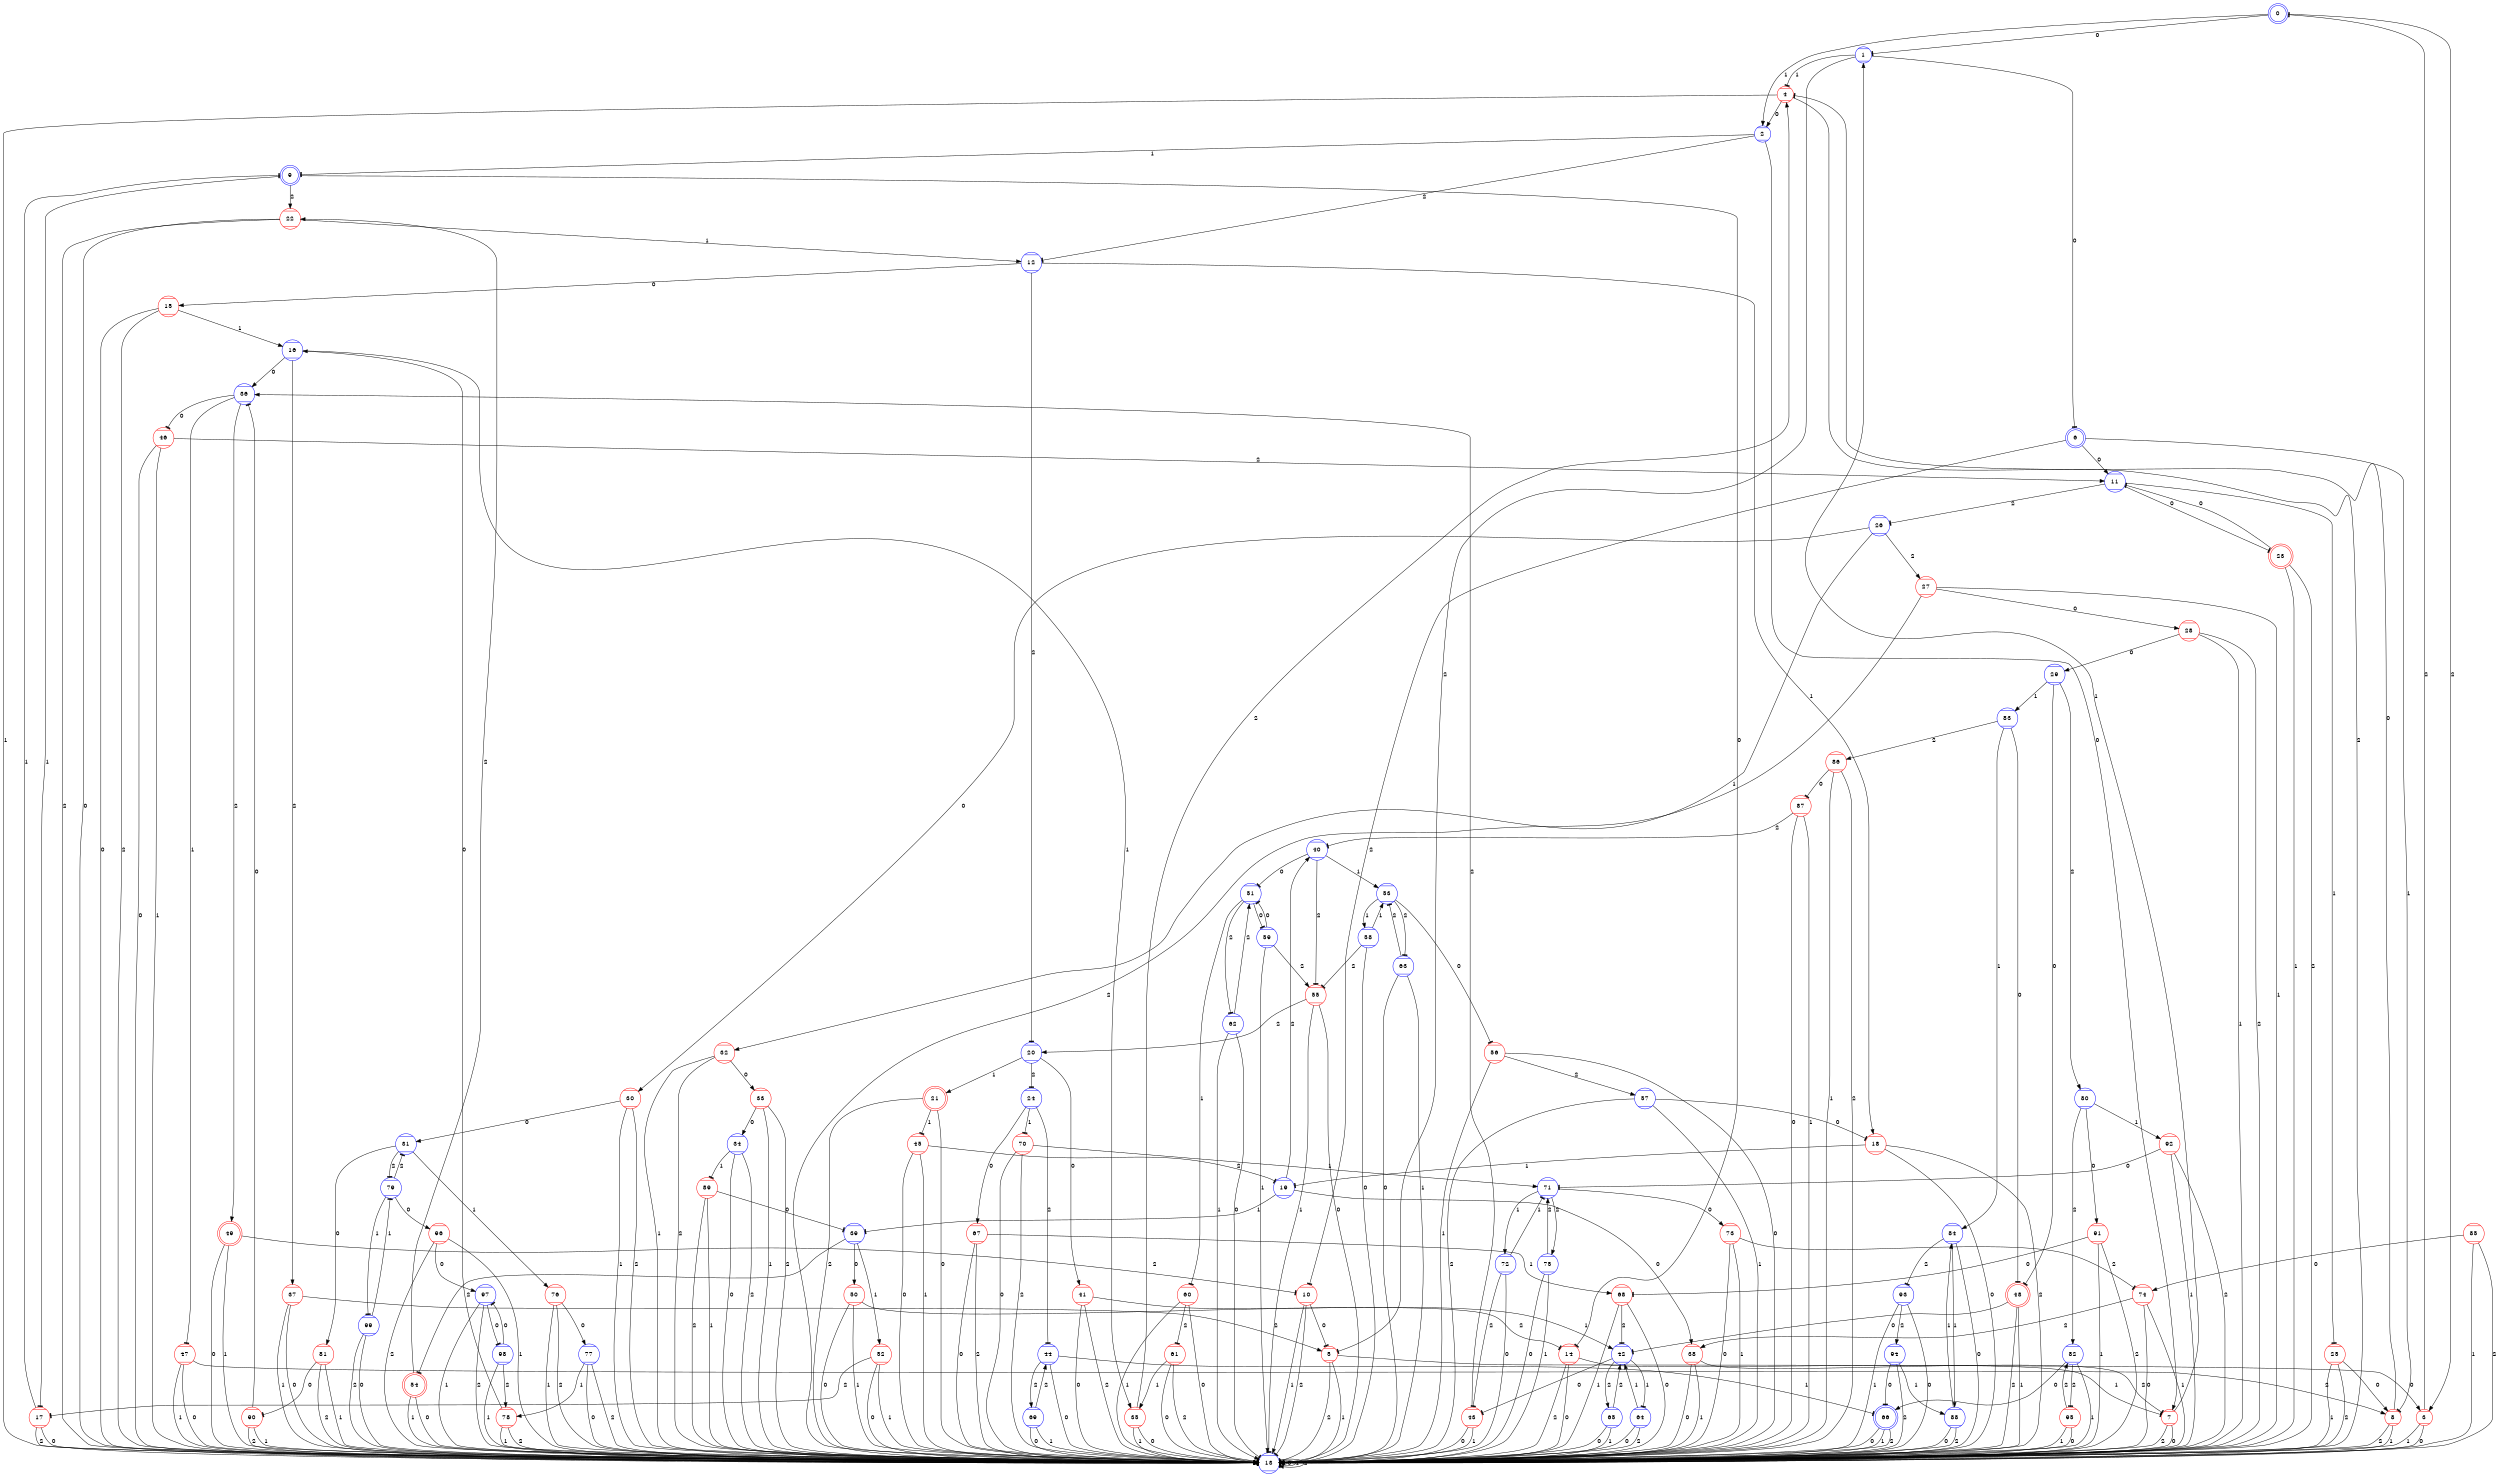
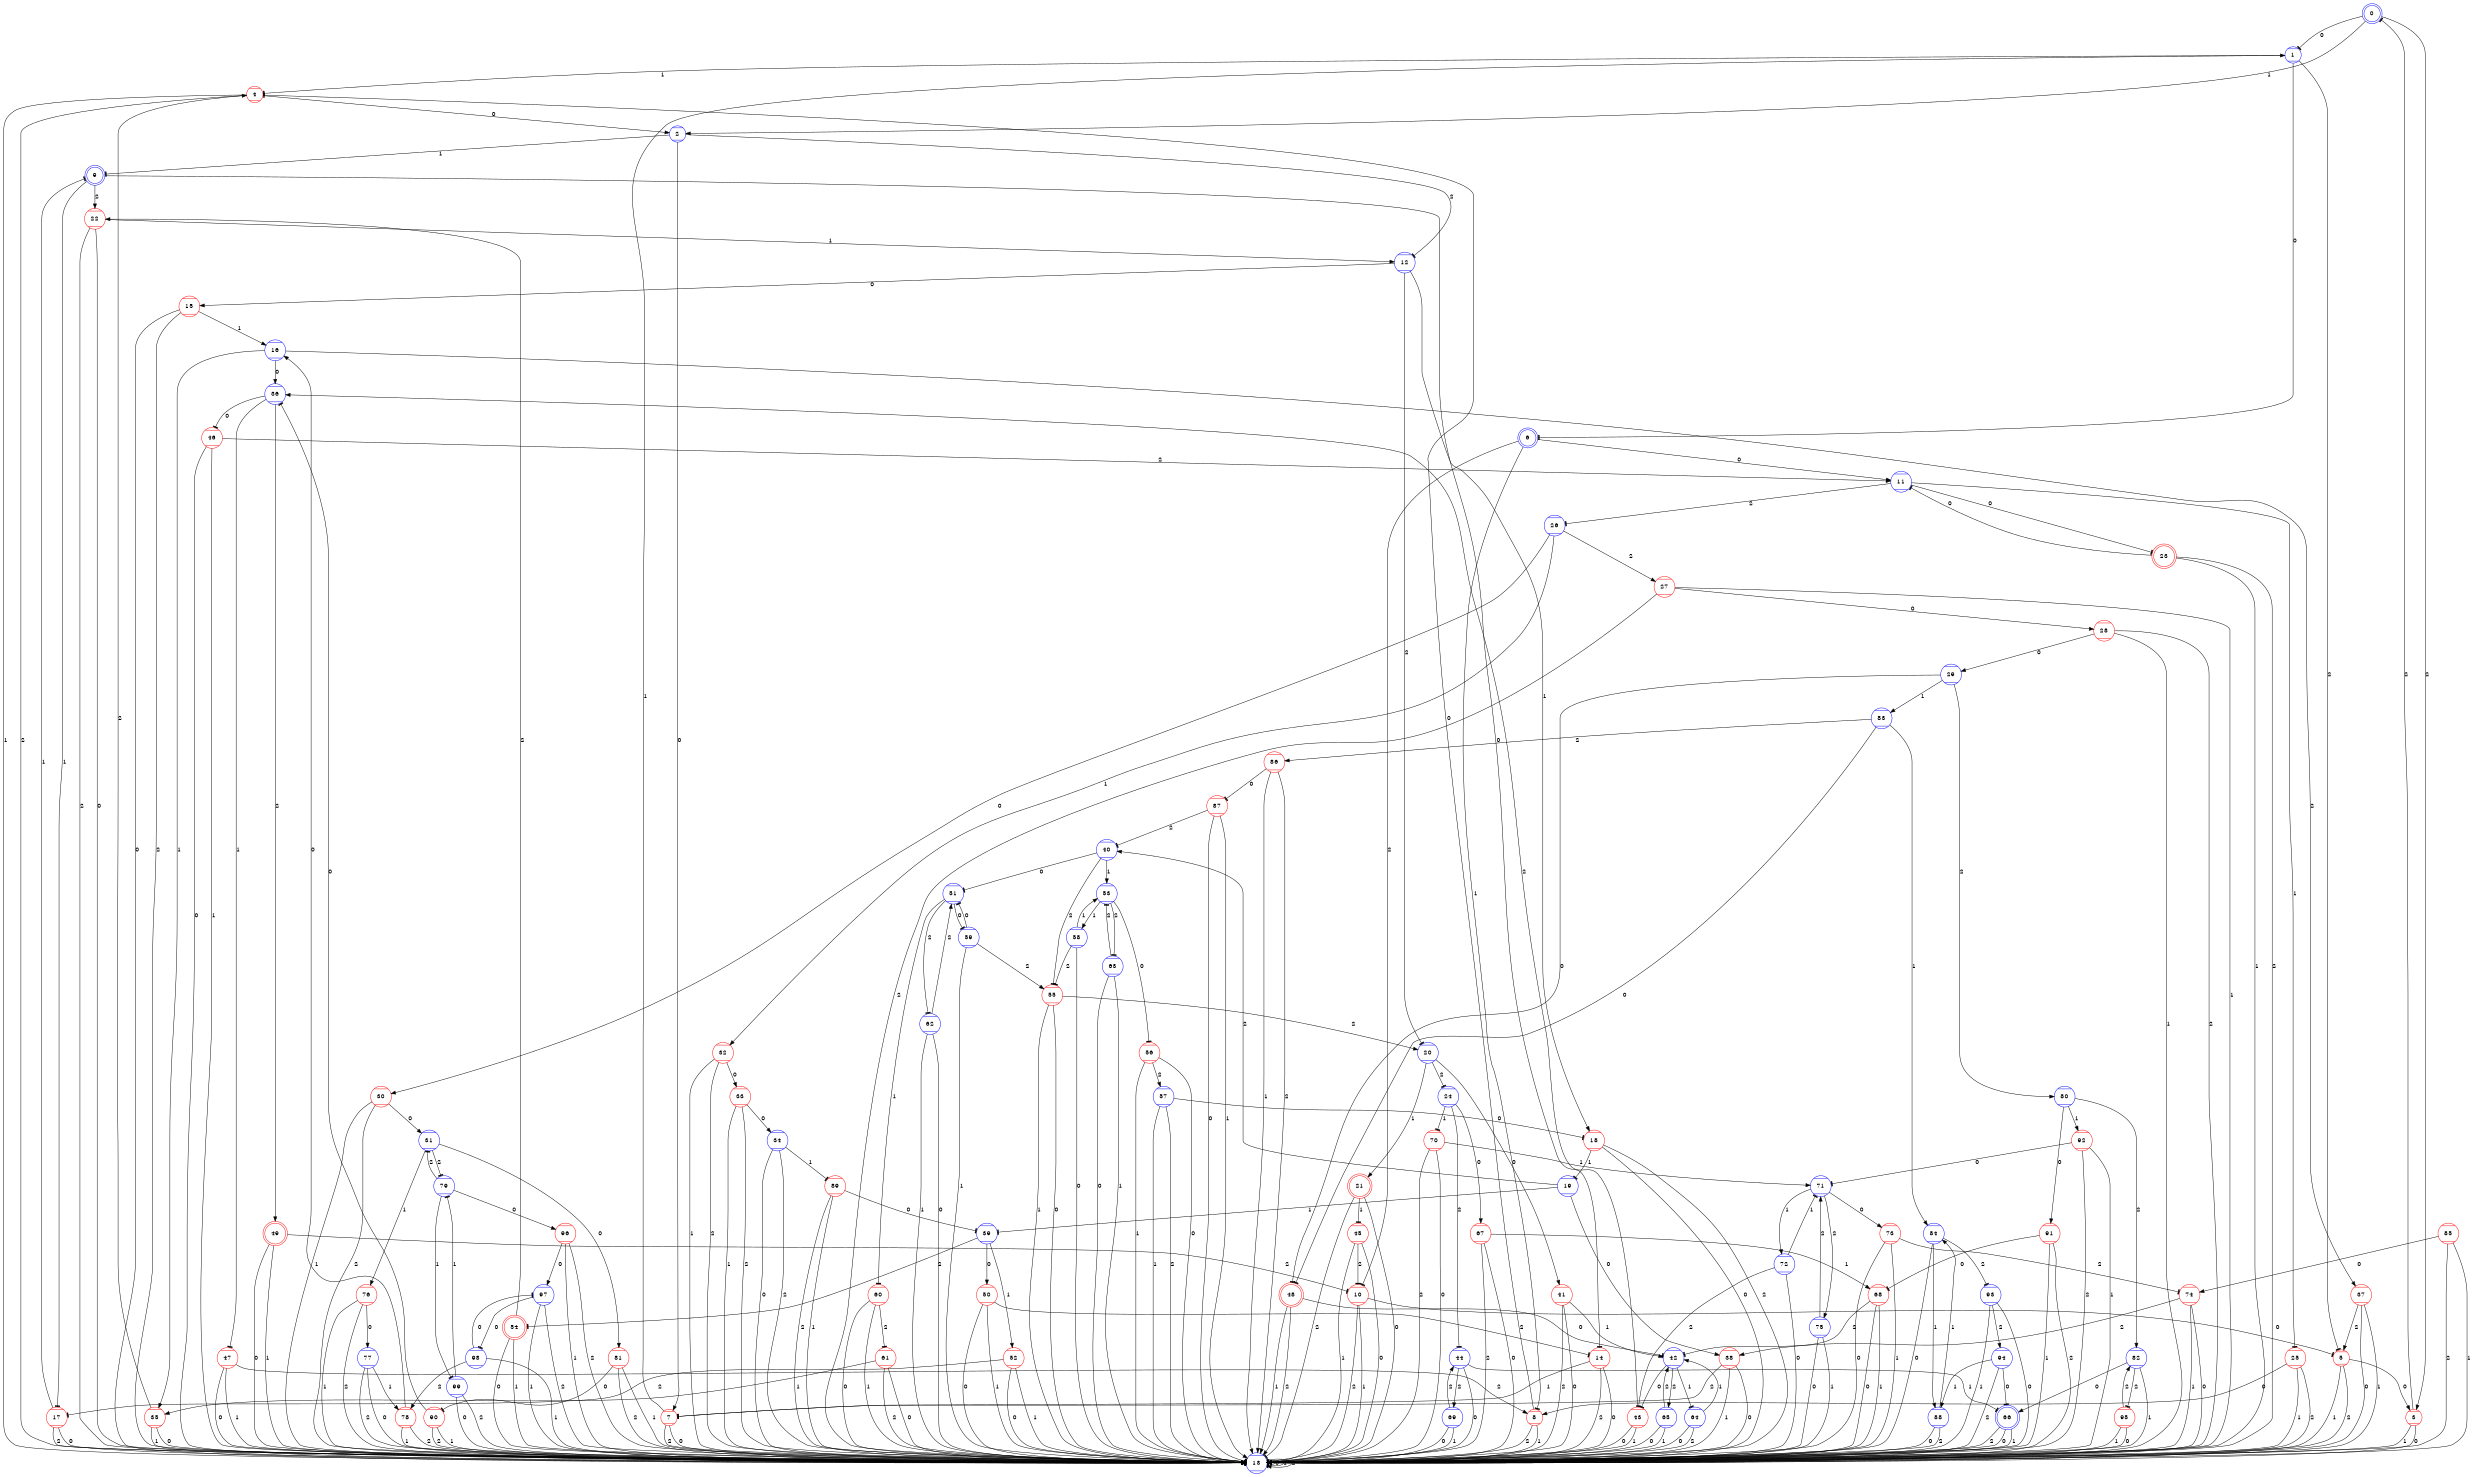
(1102, 1158) -> (1358, 1263)
